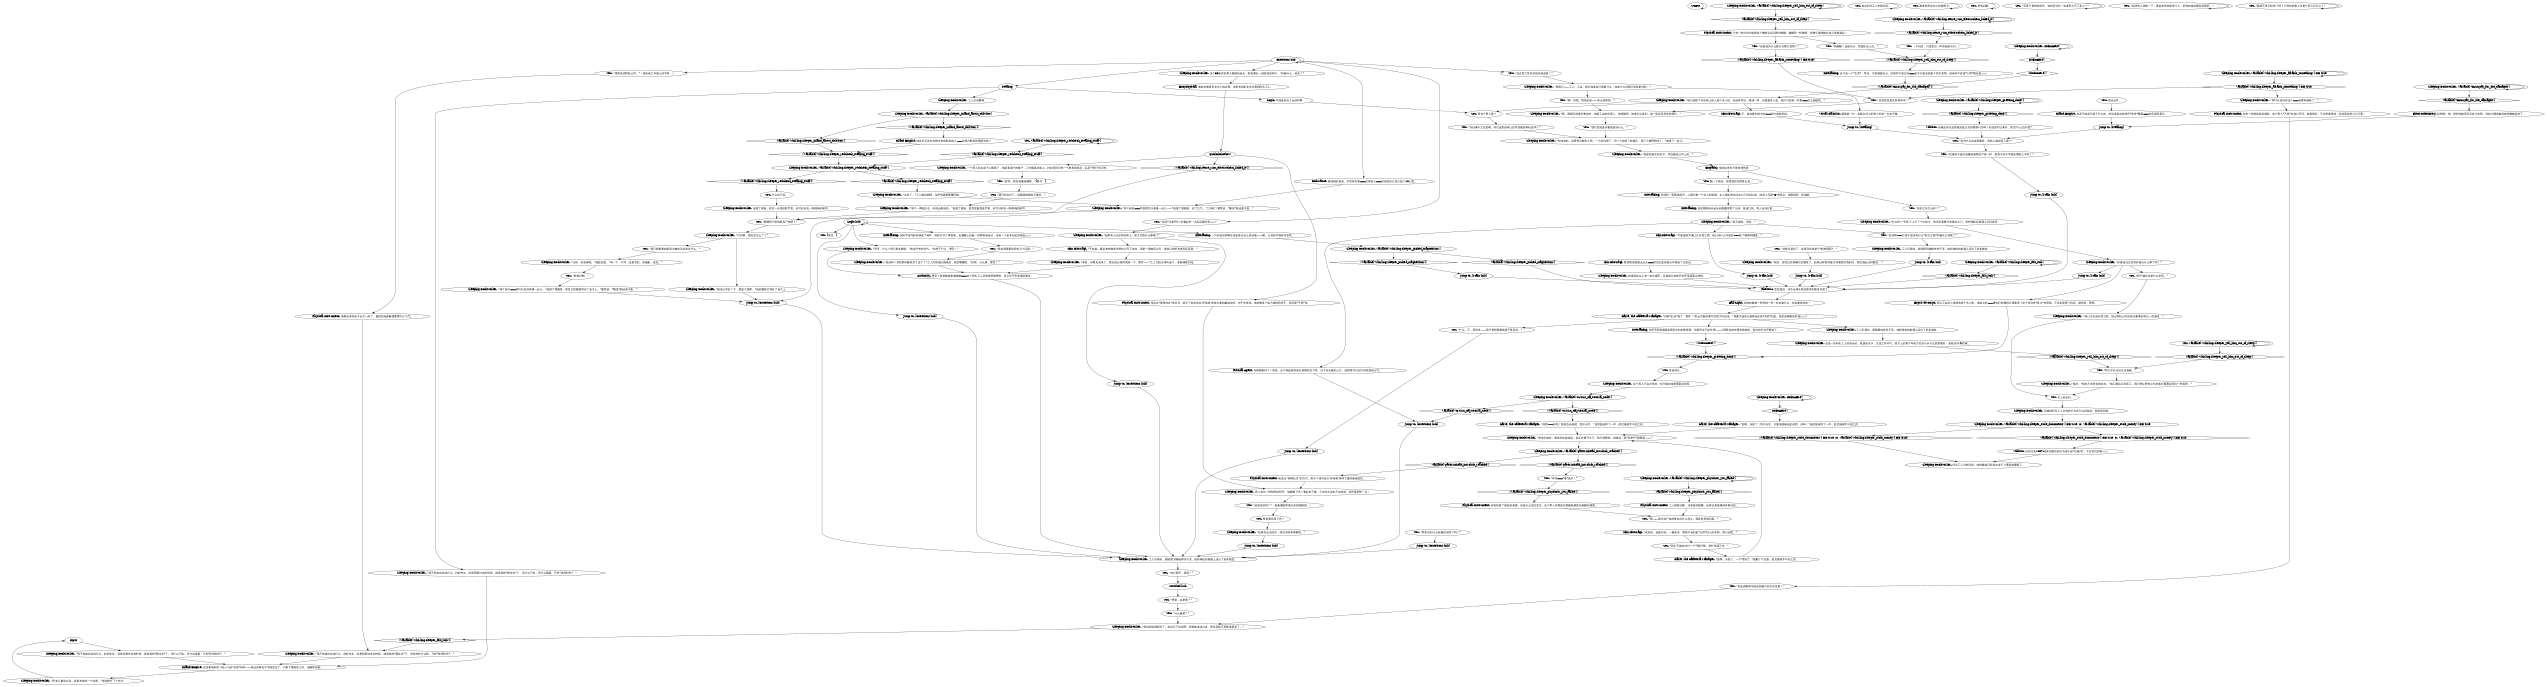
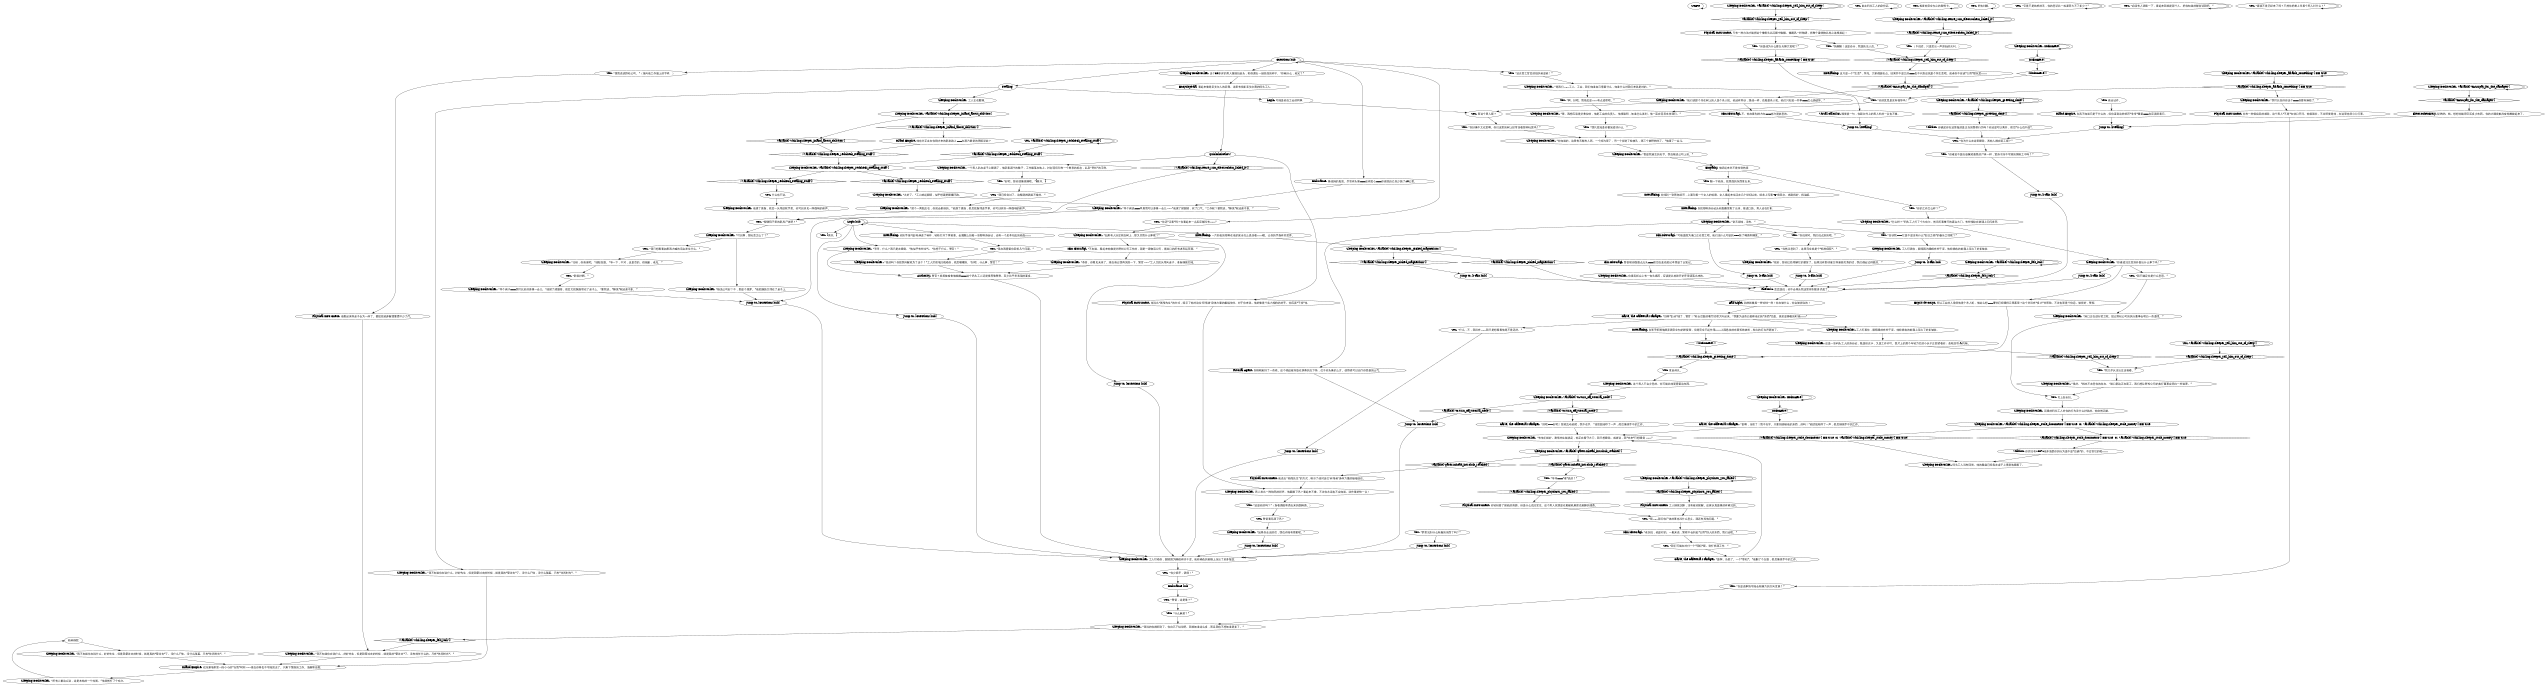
none -> (1814, 236)
none -> (1680, 525)
(1178, 586) -> (1178, 586)
(74, 640) -> (74, 640)
